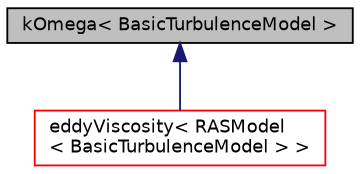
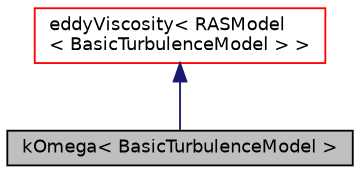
(180, 86) -> (180, 106)
